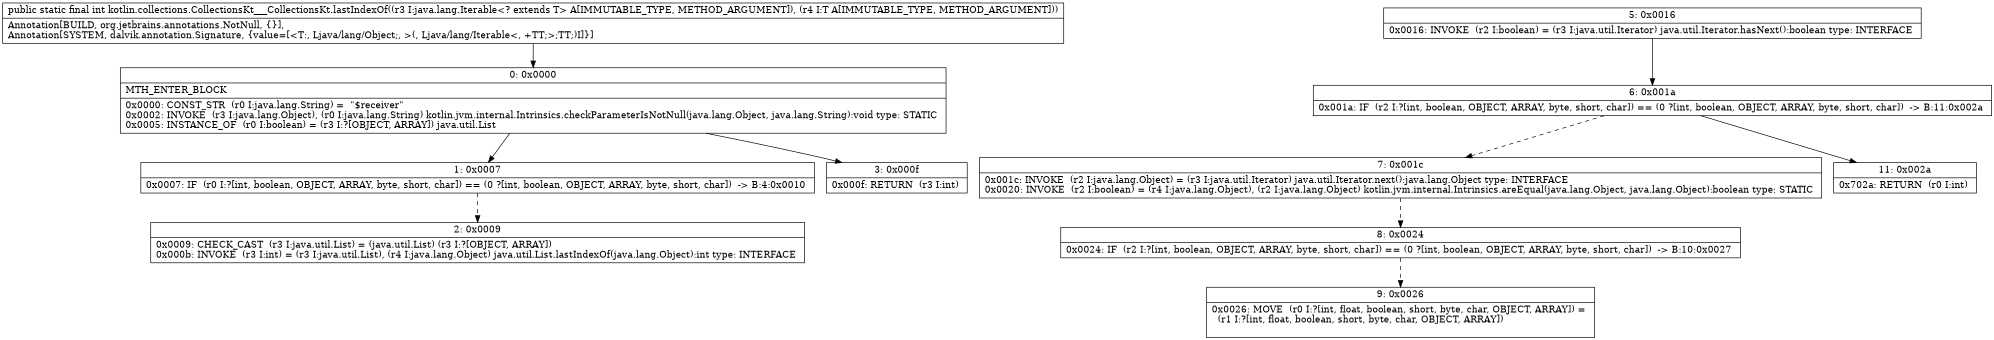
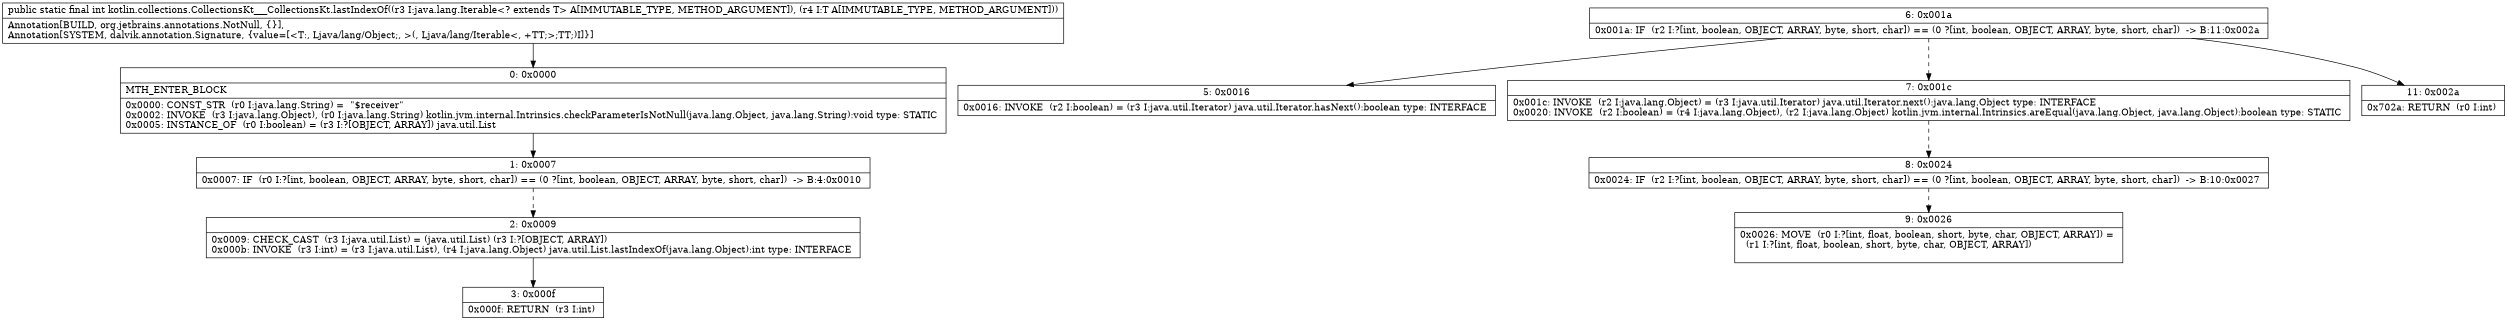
(1652, 58) -> (1567, 60)
(771, 147) -> (533, 269)
